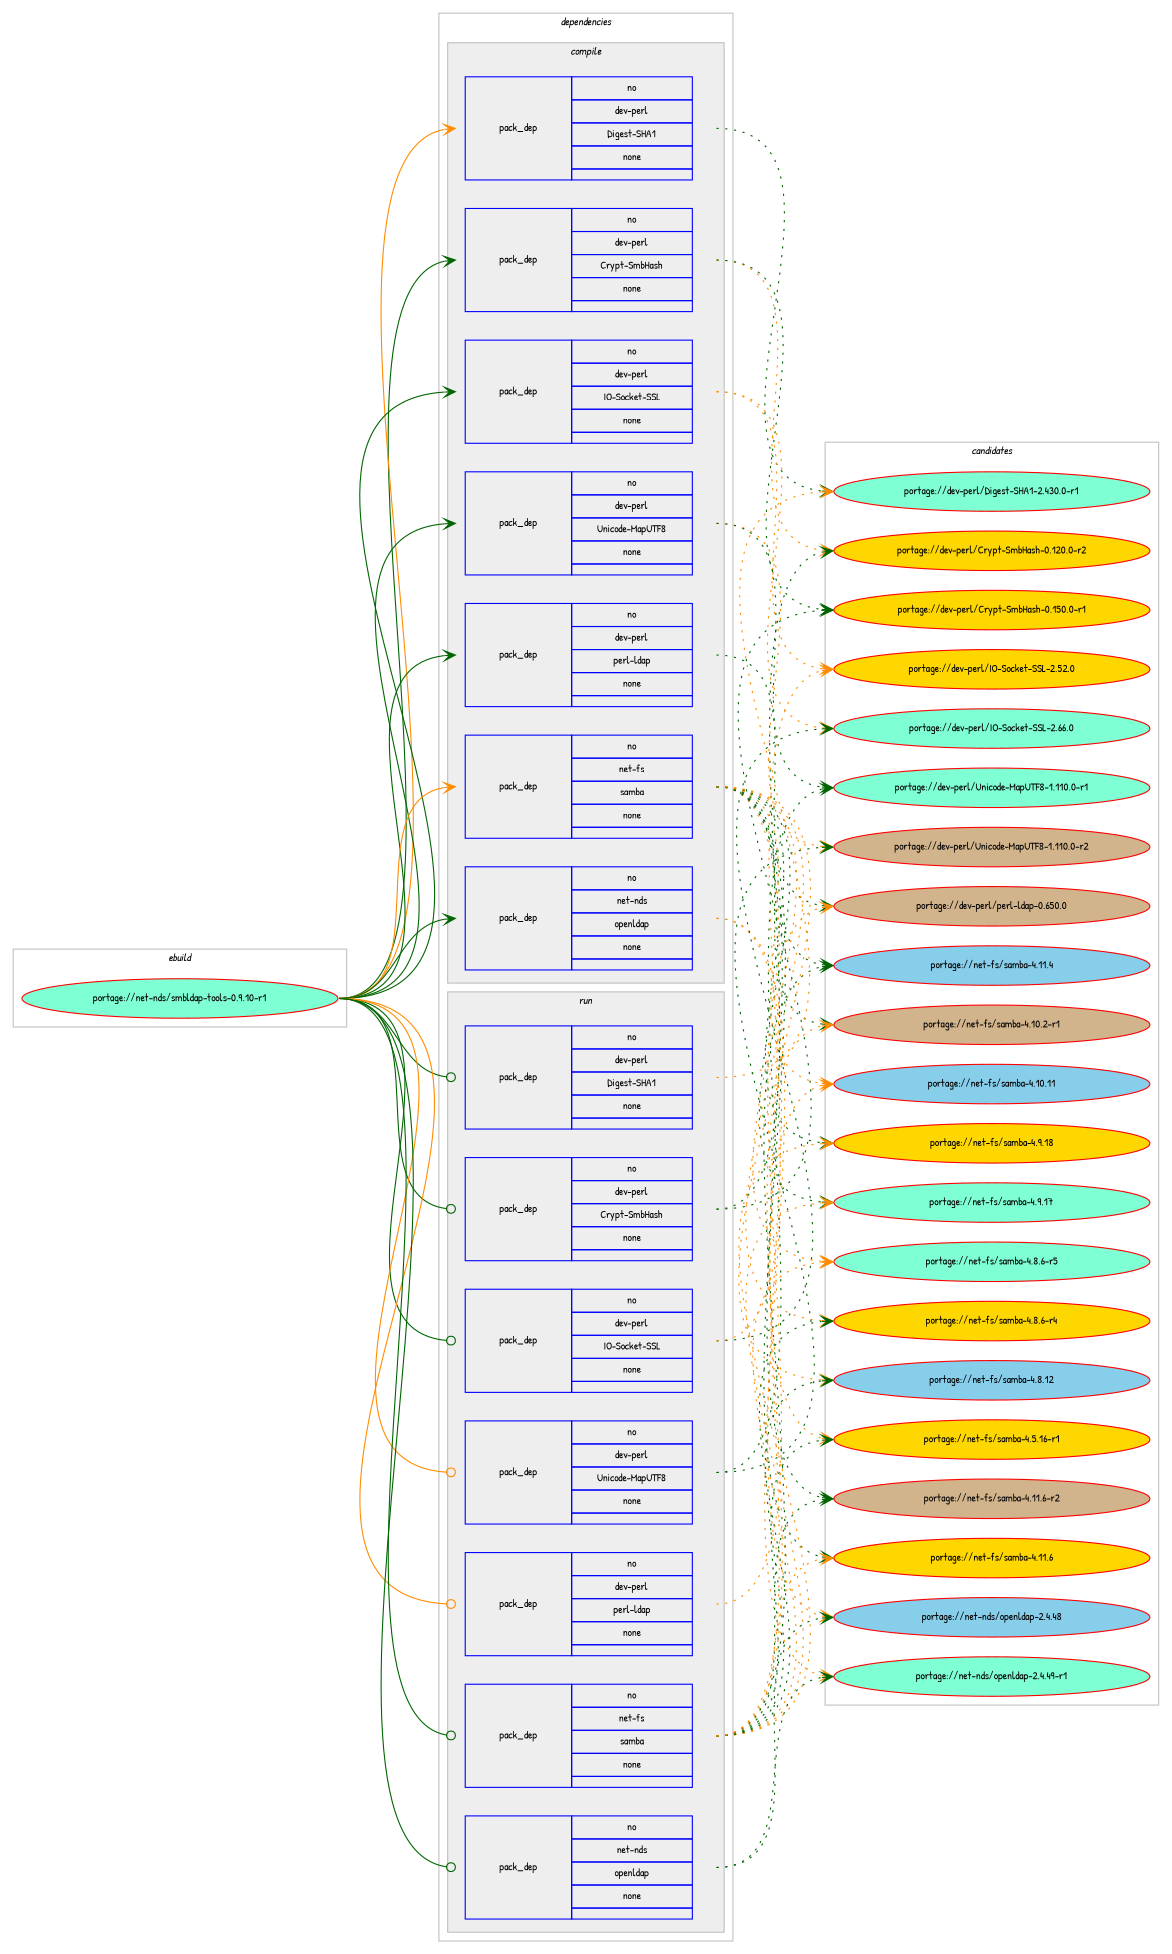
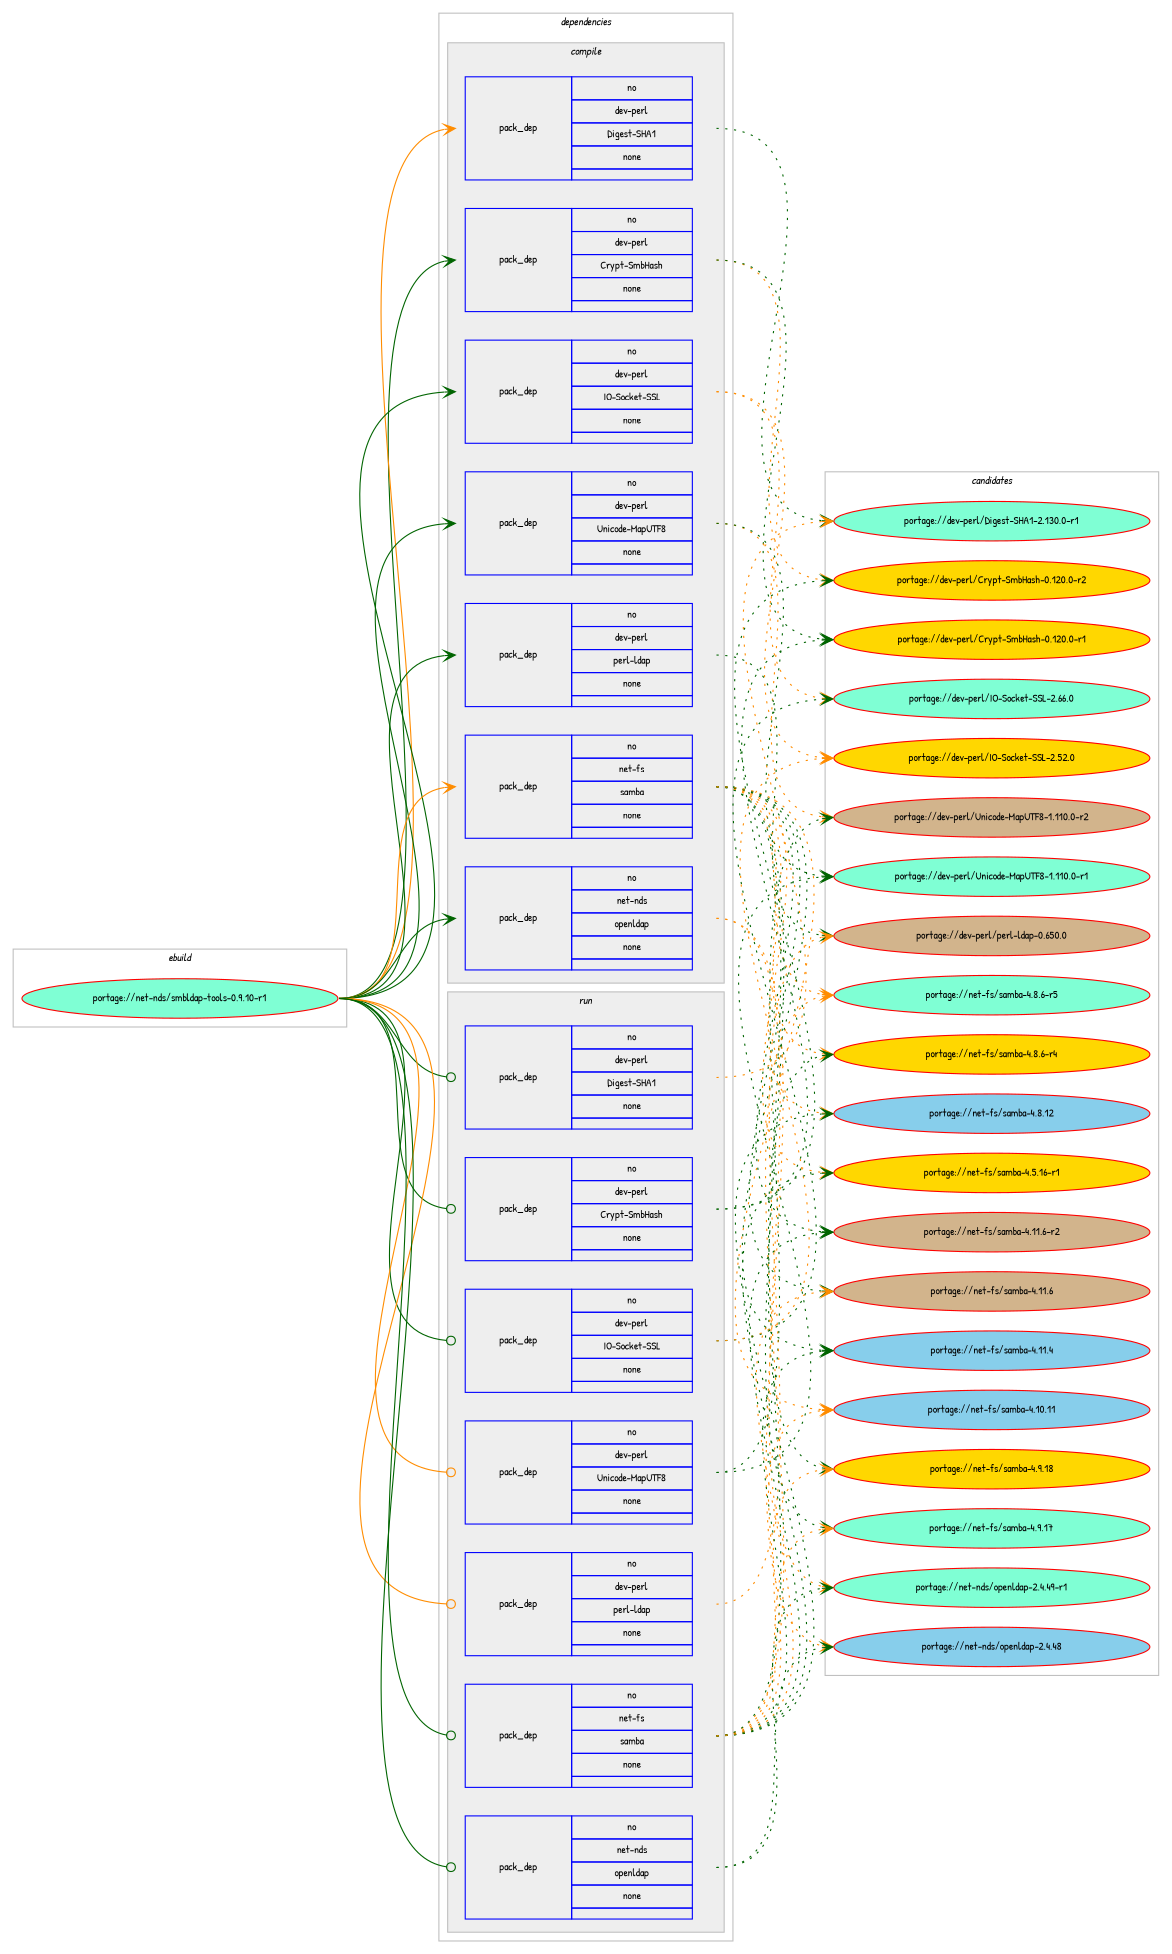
(992, 492) -> (992, 521)
(992, 610) -> (992, 640)
(992, 1025) -> none
(992, 1558) -> (992, 1291)
